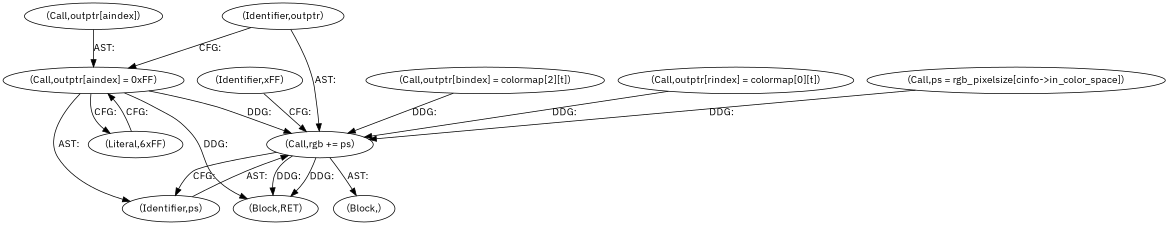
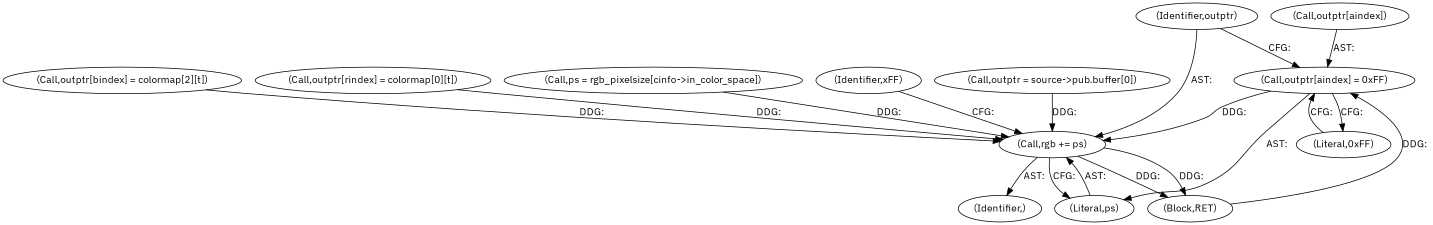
none -> (1052, 80)
(192, 135) -> (1357, 180)
(136, 145) -> (1344, 145)
(171, 209) -> (1094, 209)
(364, 209) -> (1000, 209)
